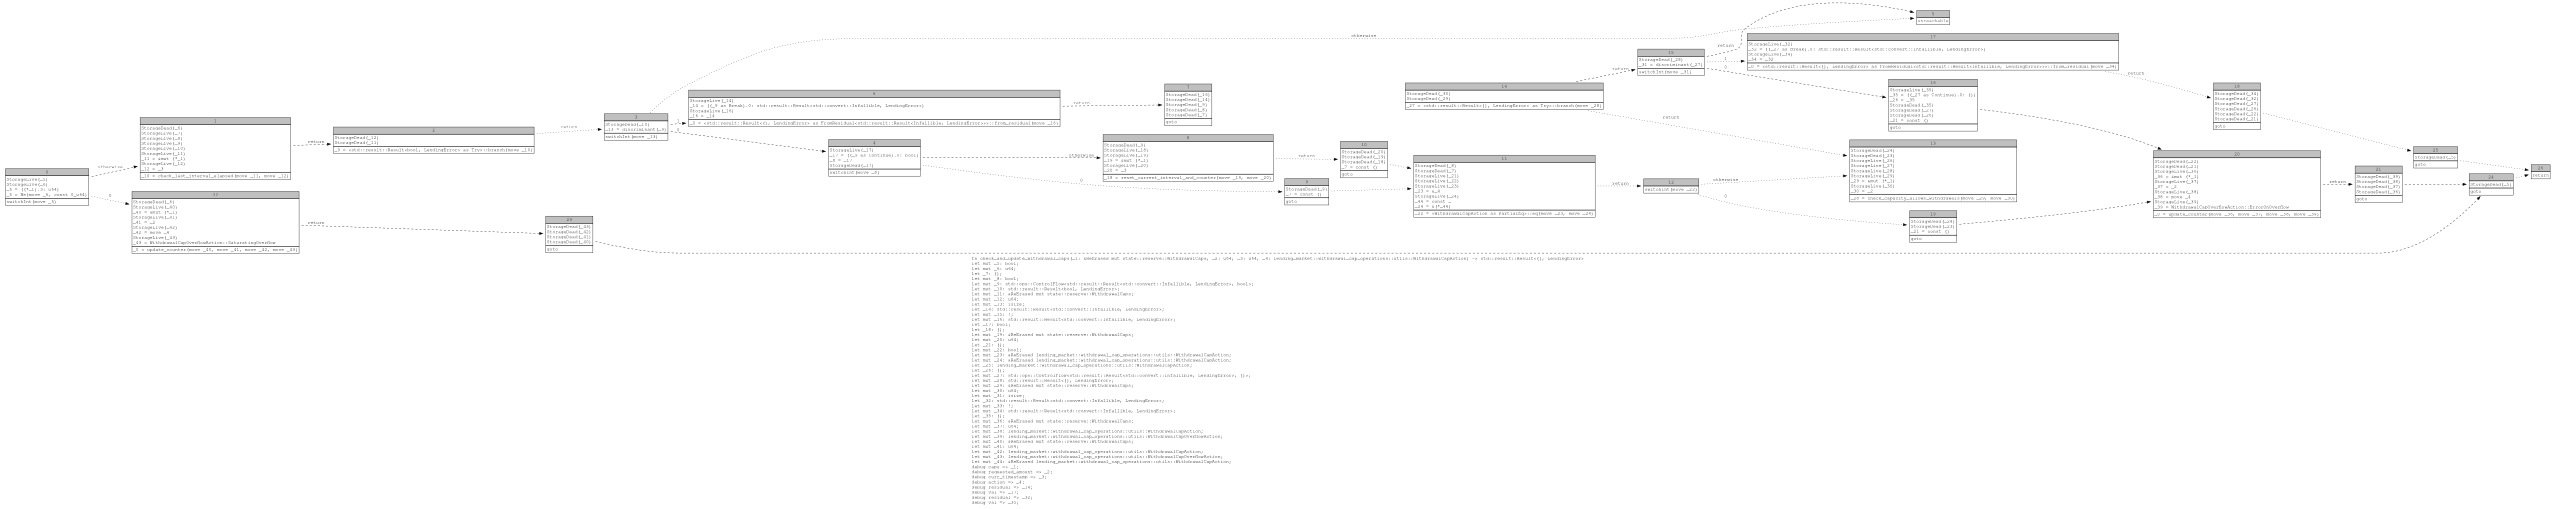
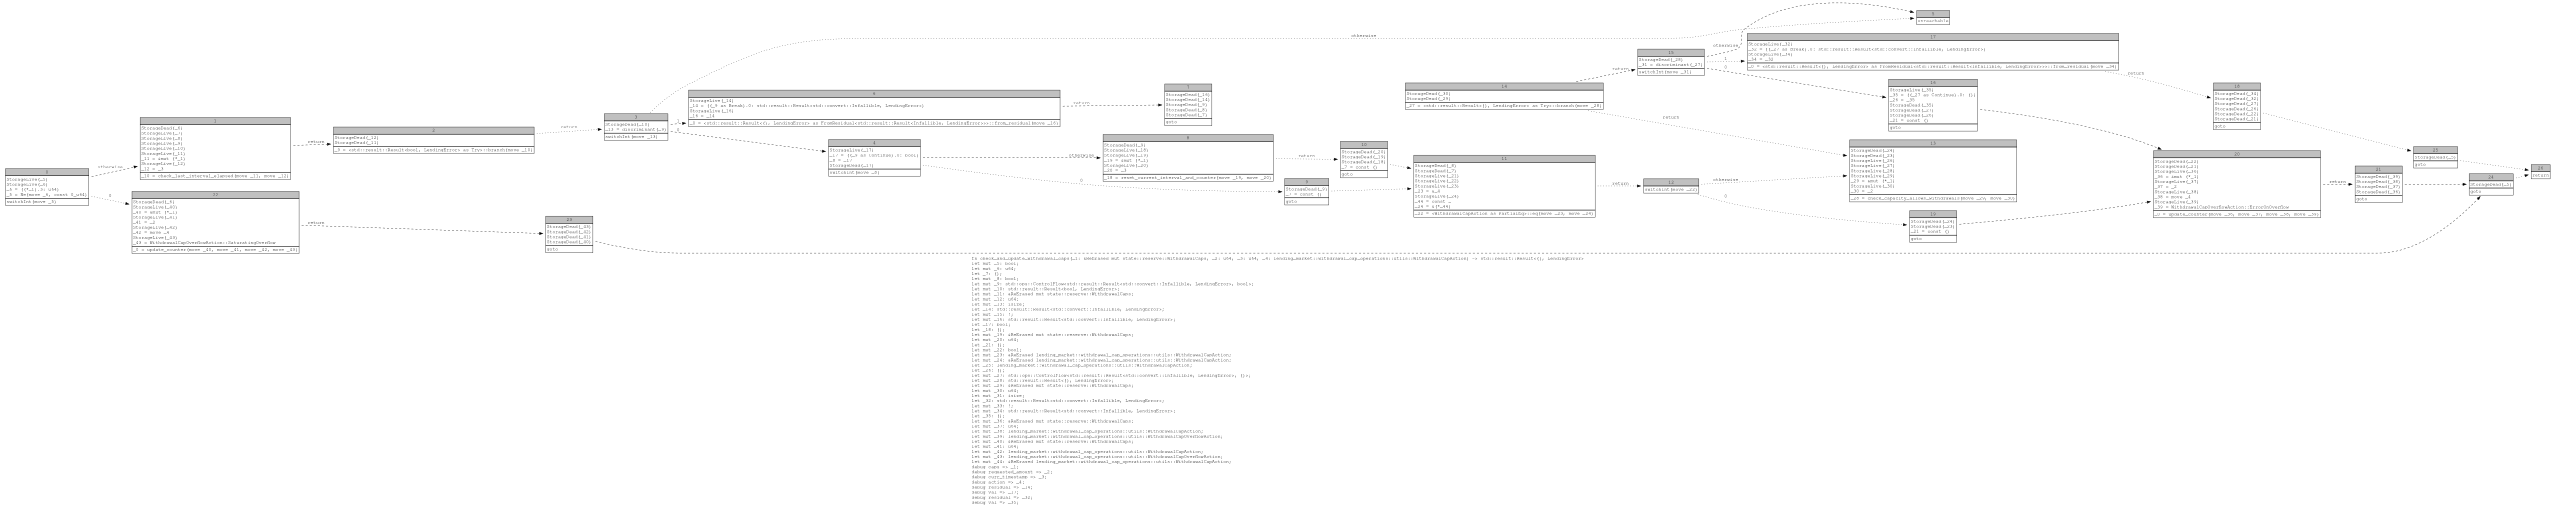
(1726, 46) -> (1726, 46)
